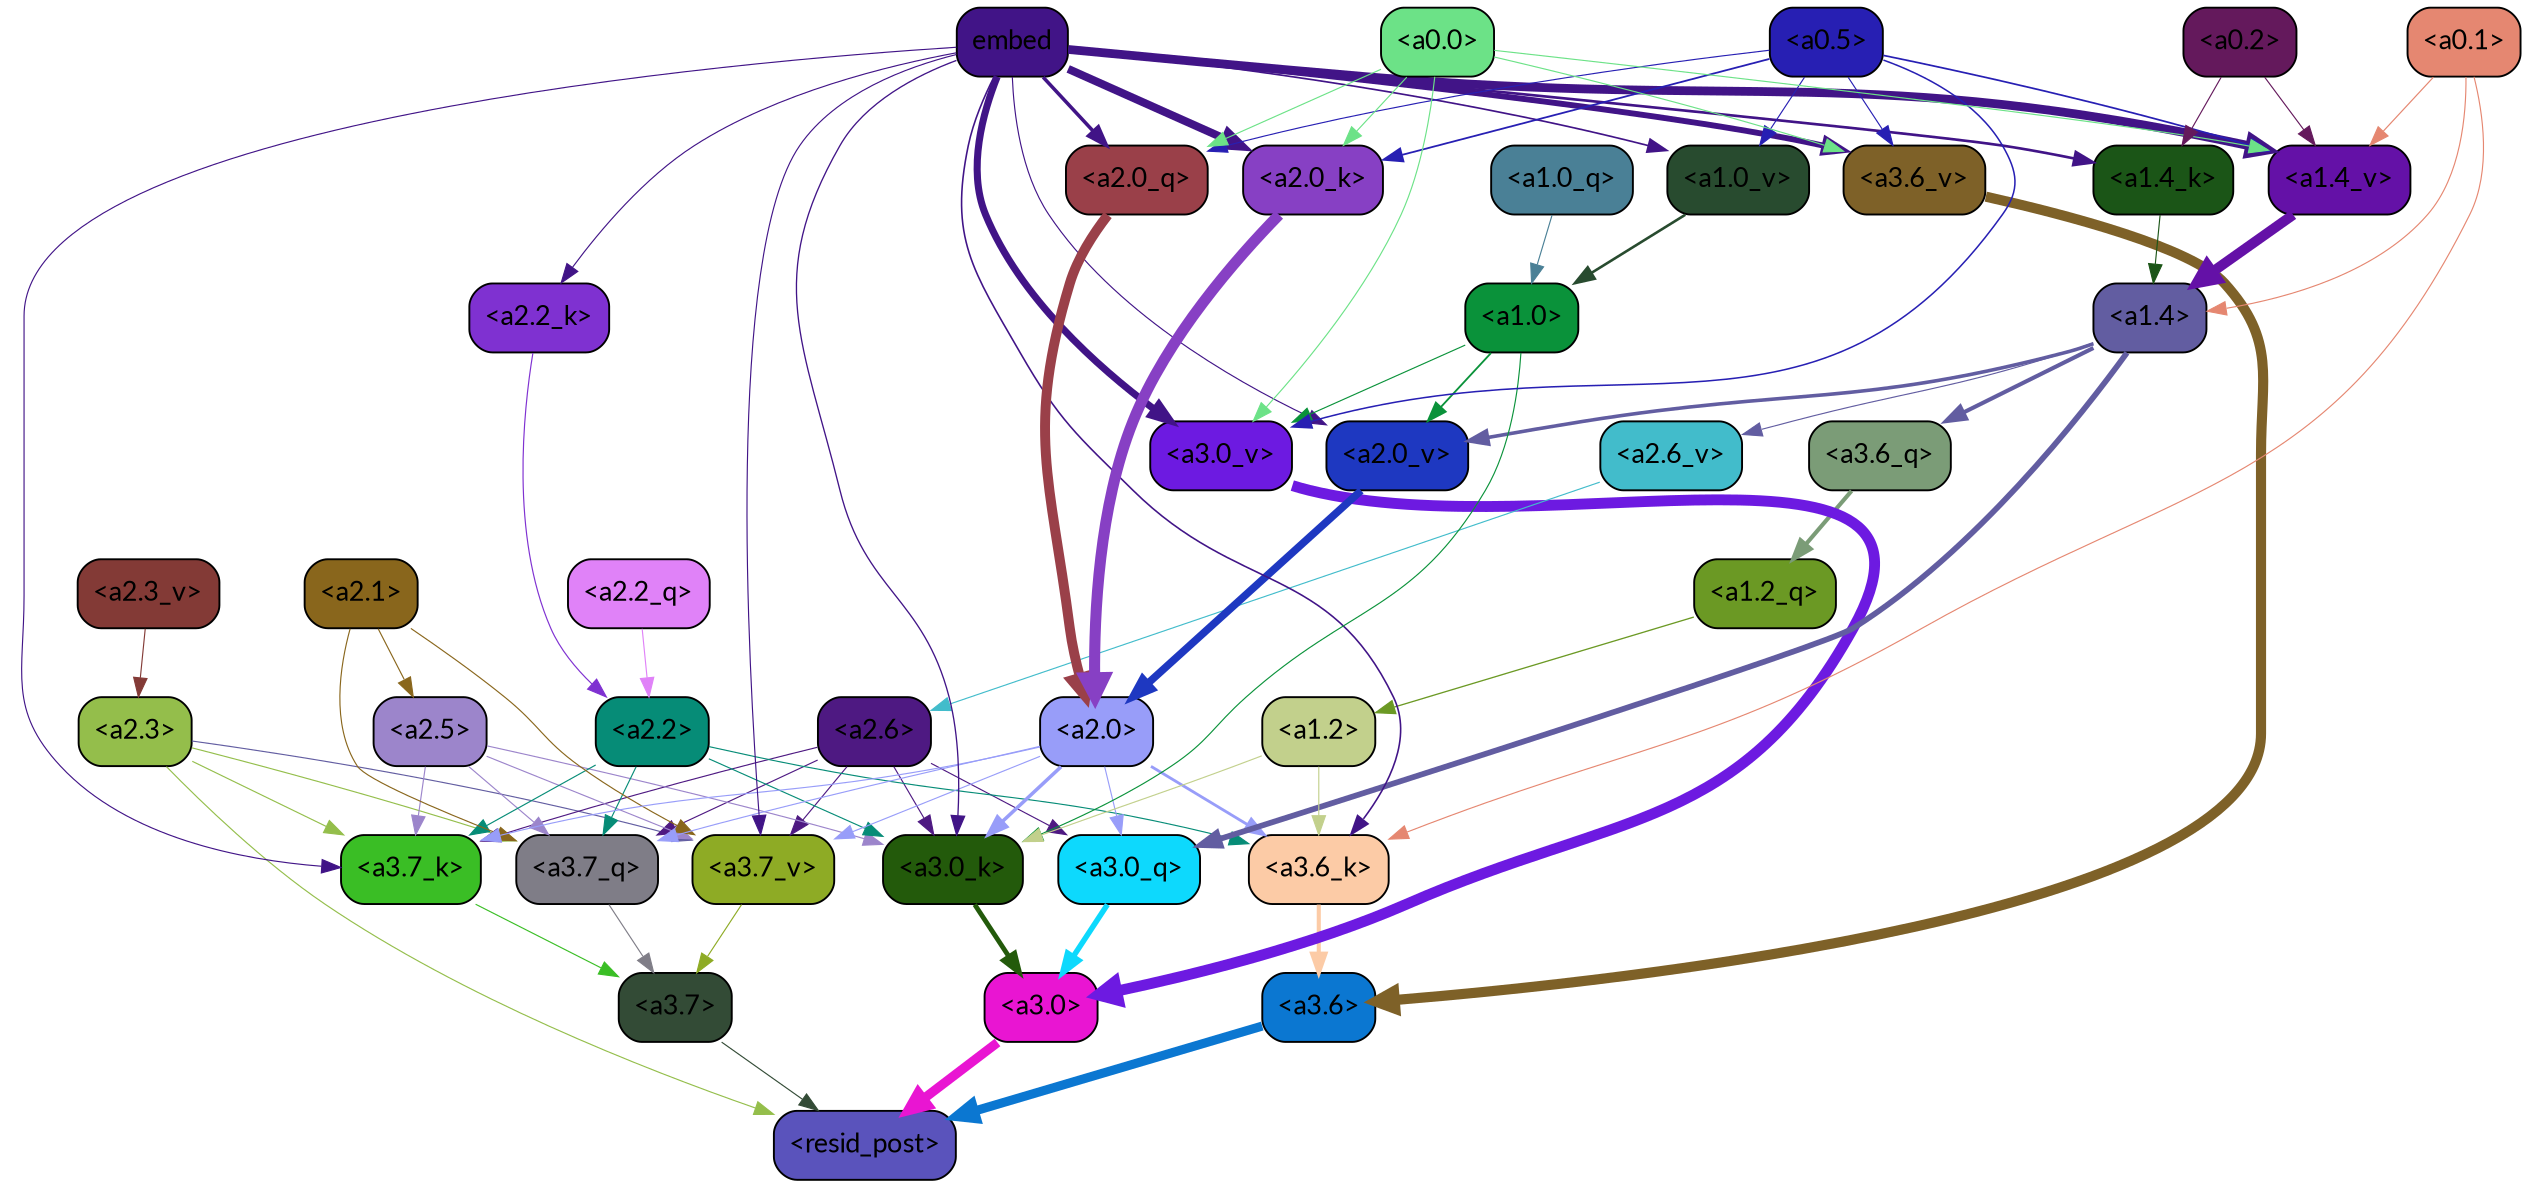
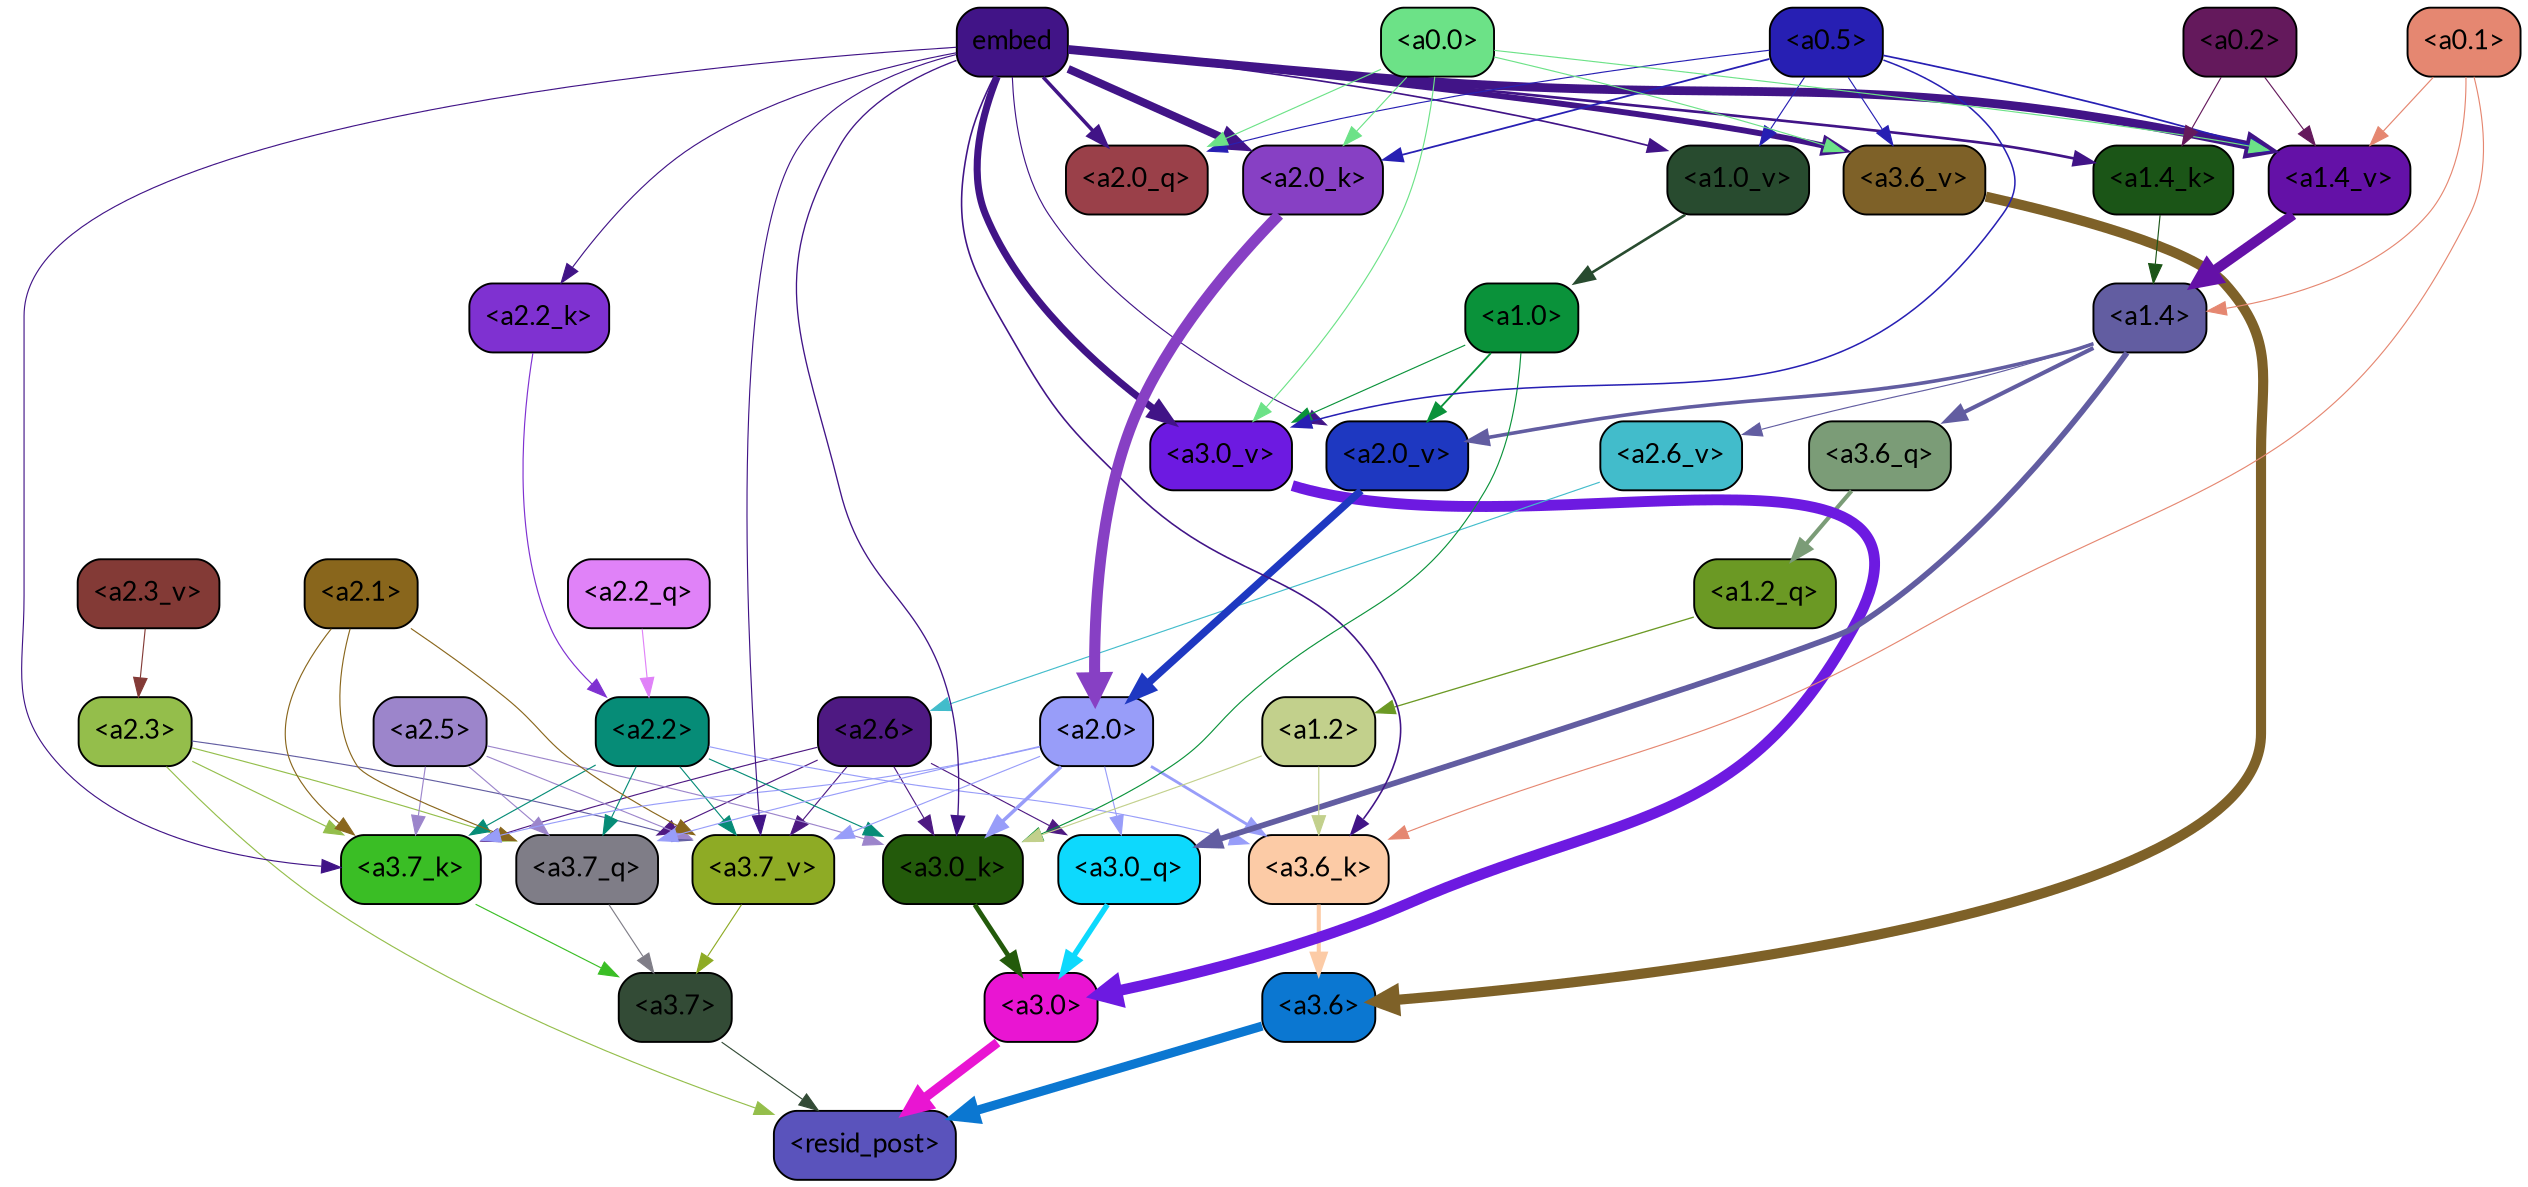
(1562, 180) -> none
(1046, 441) -> none
(391, 654) -> (285, 729)
(930, 787) -> (930, 787)
none -> (702, 793)
